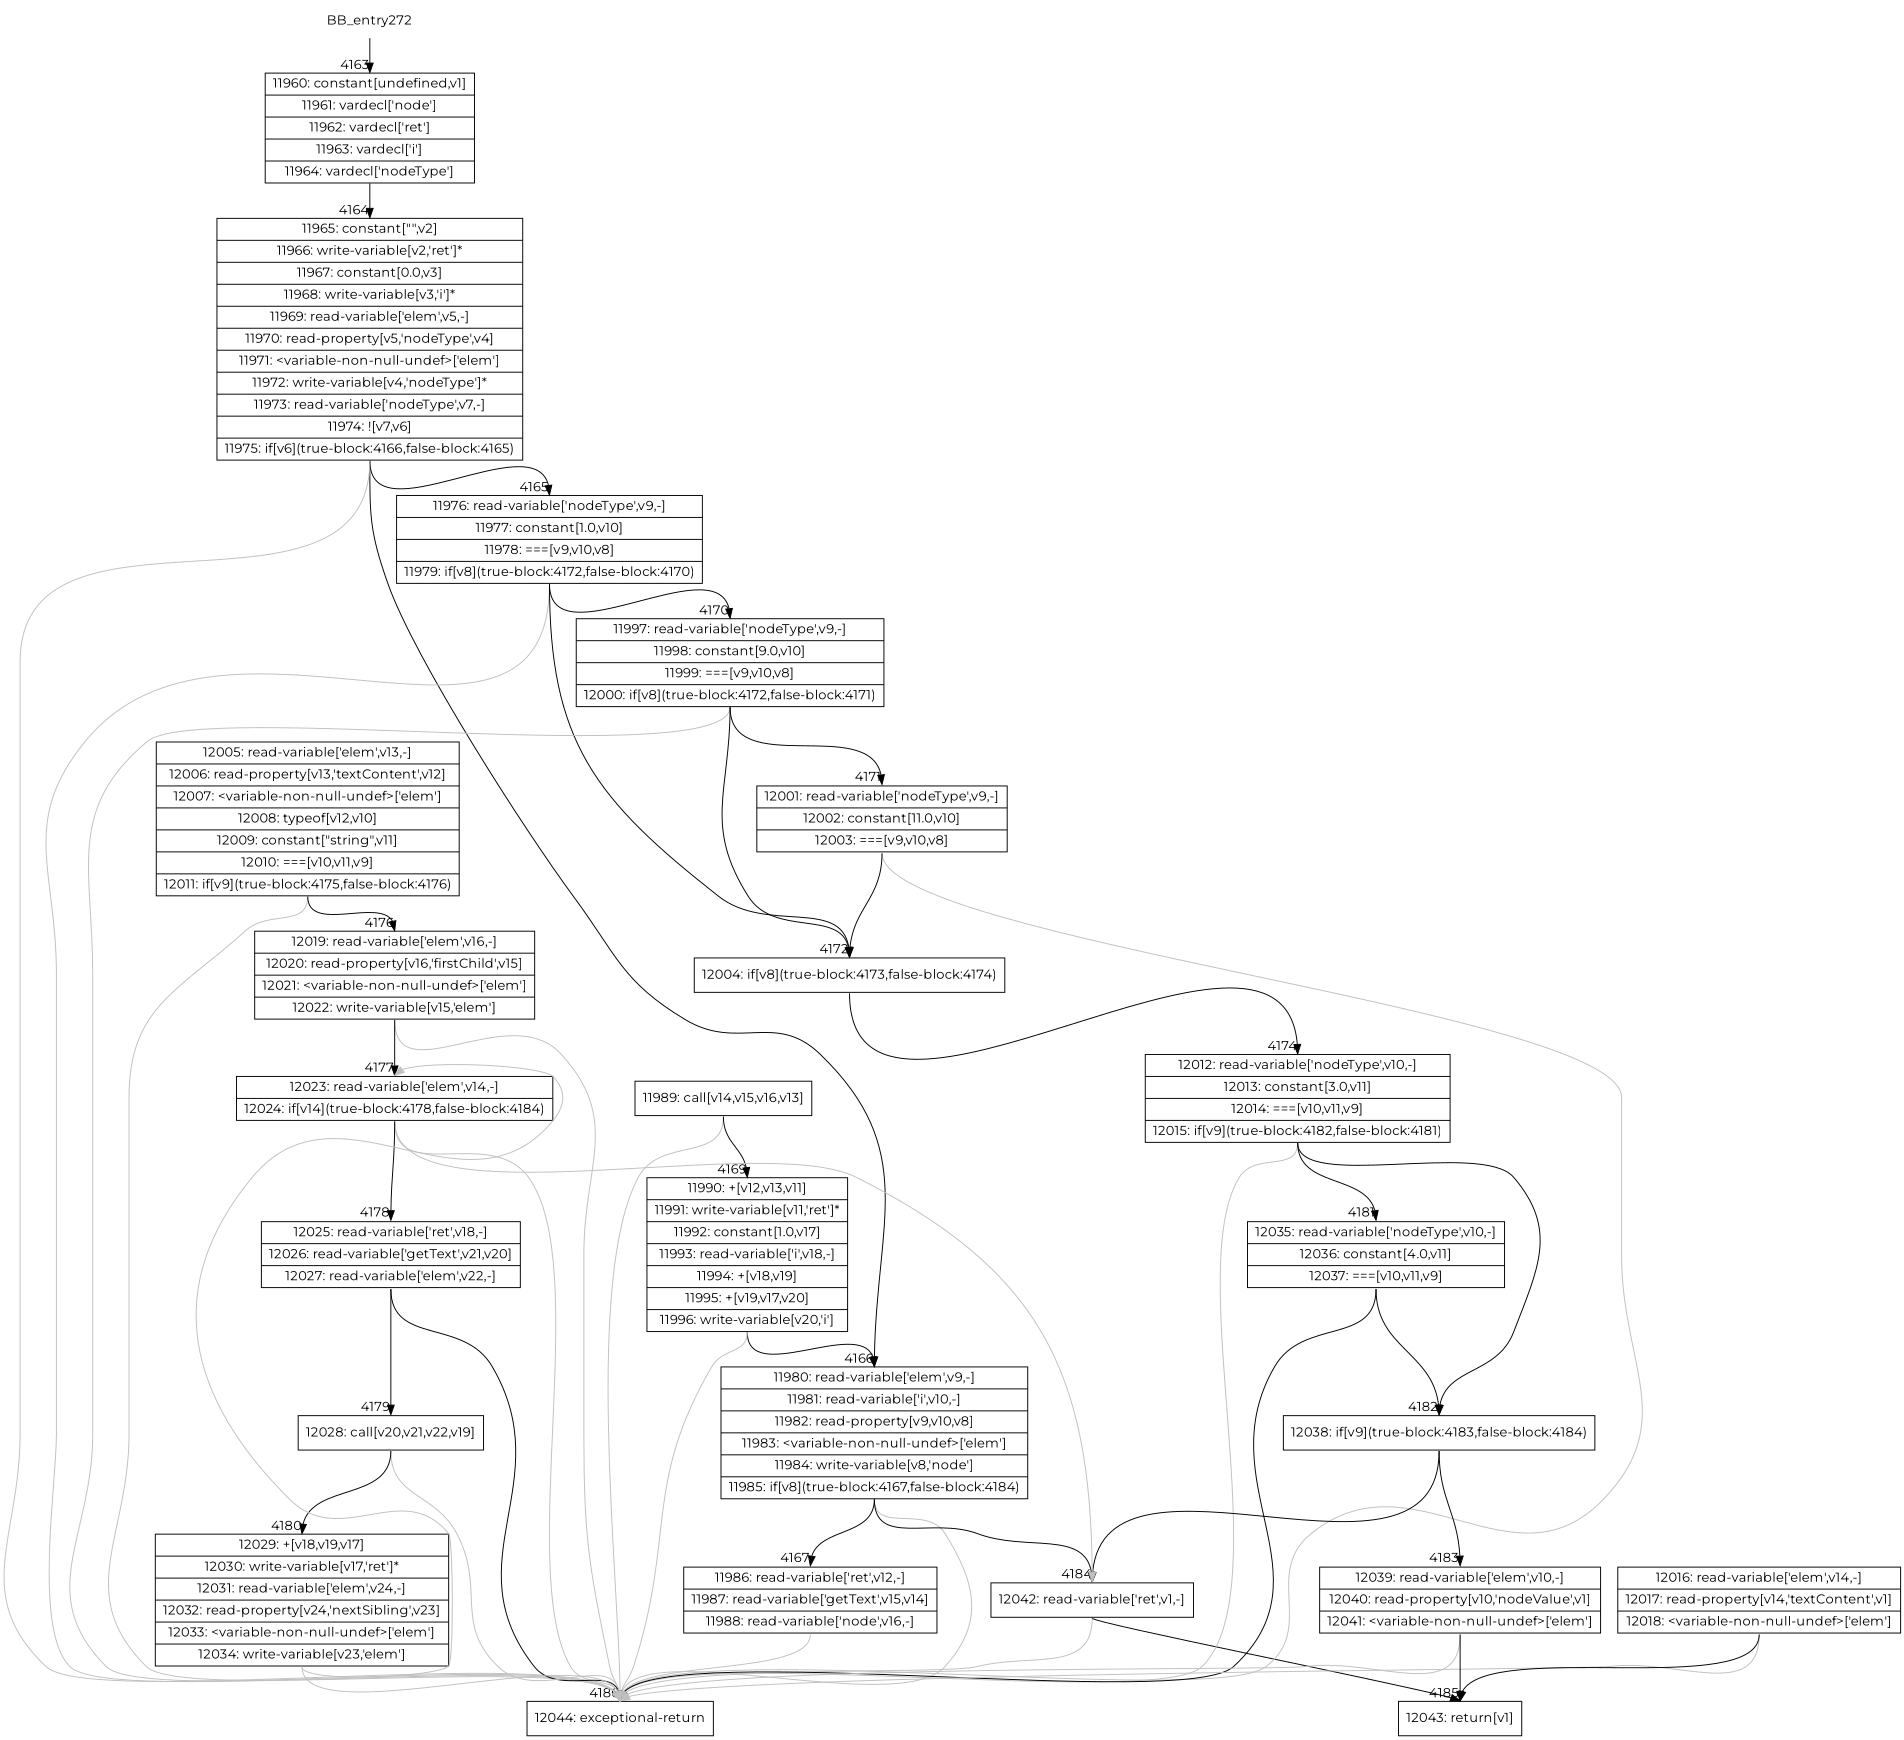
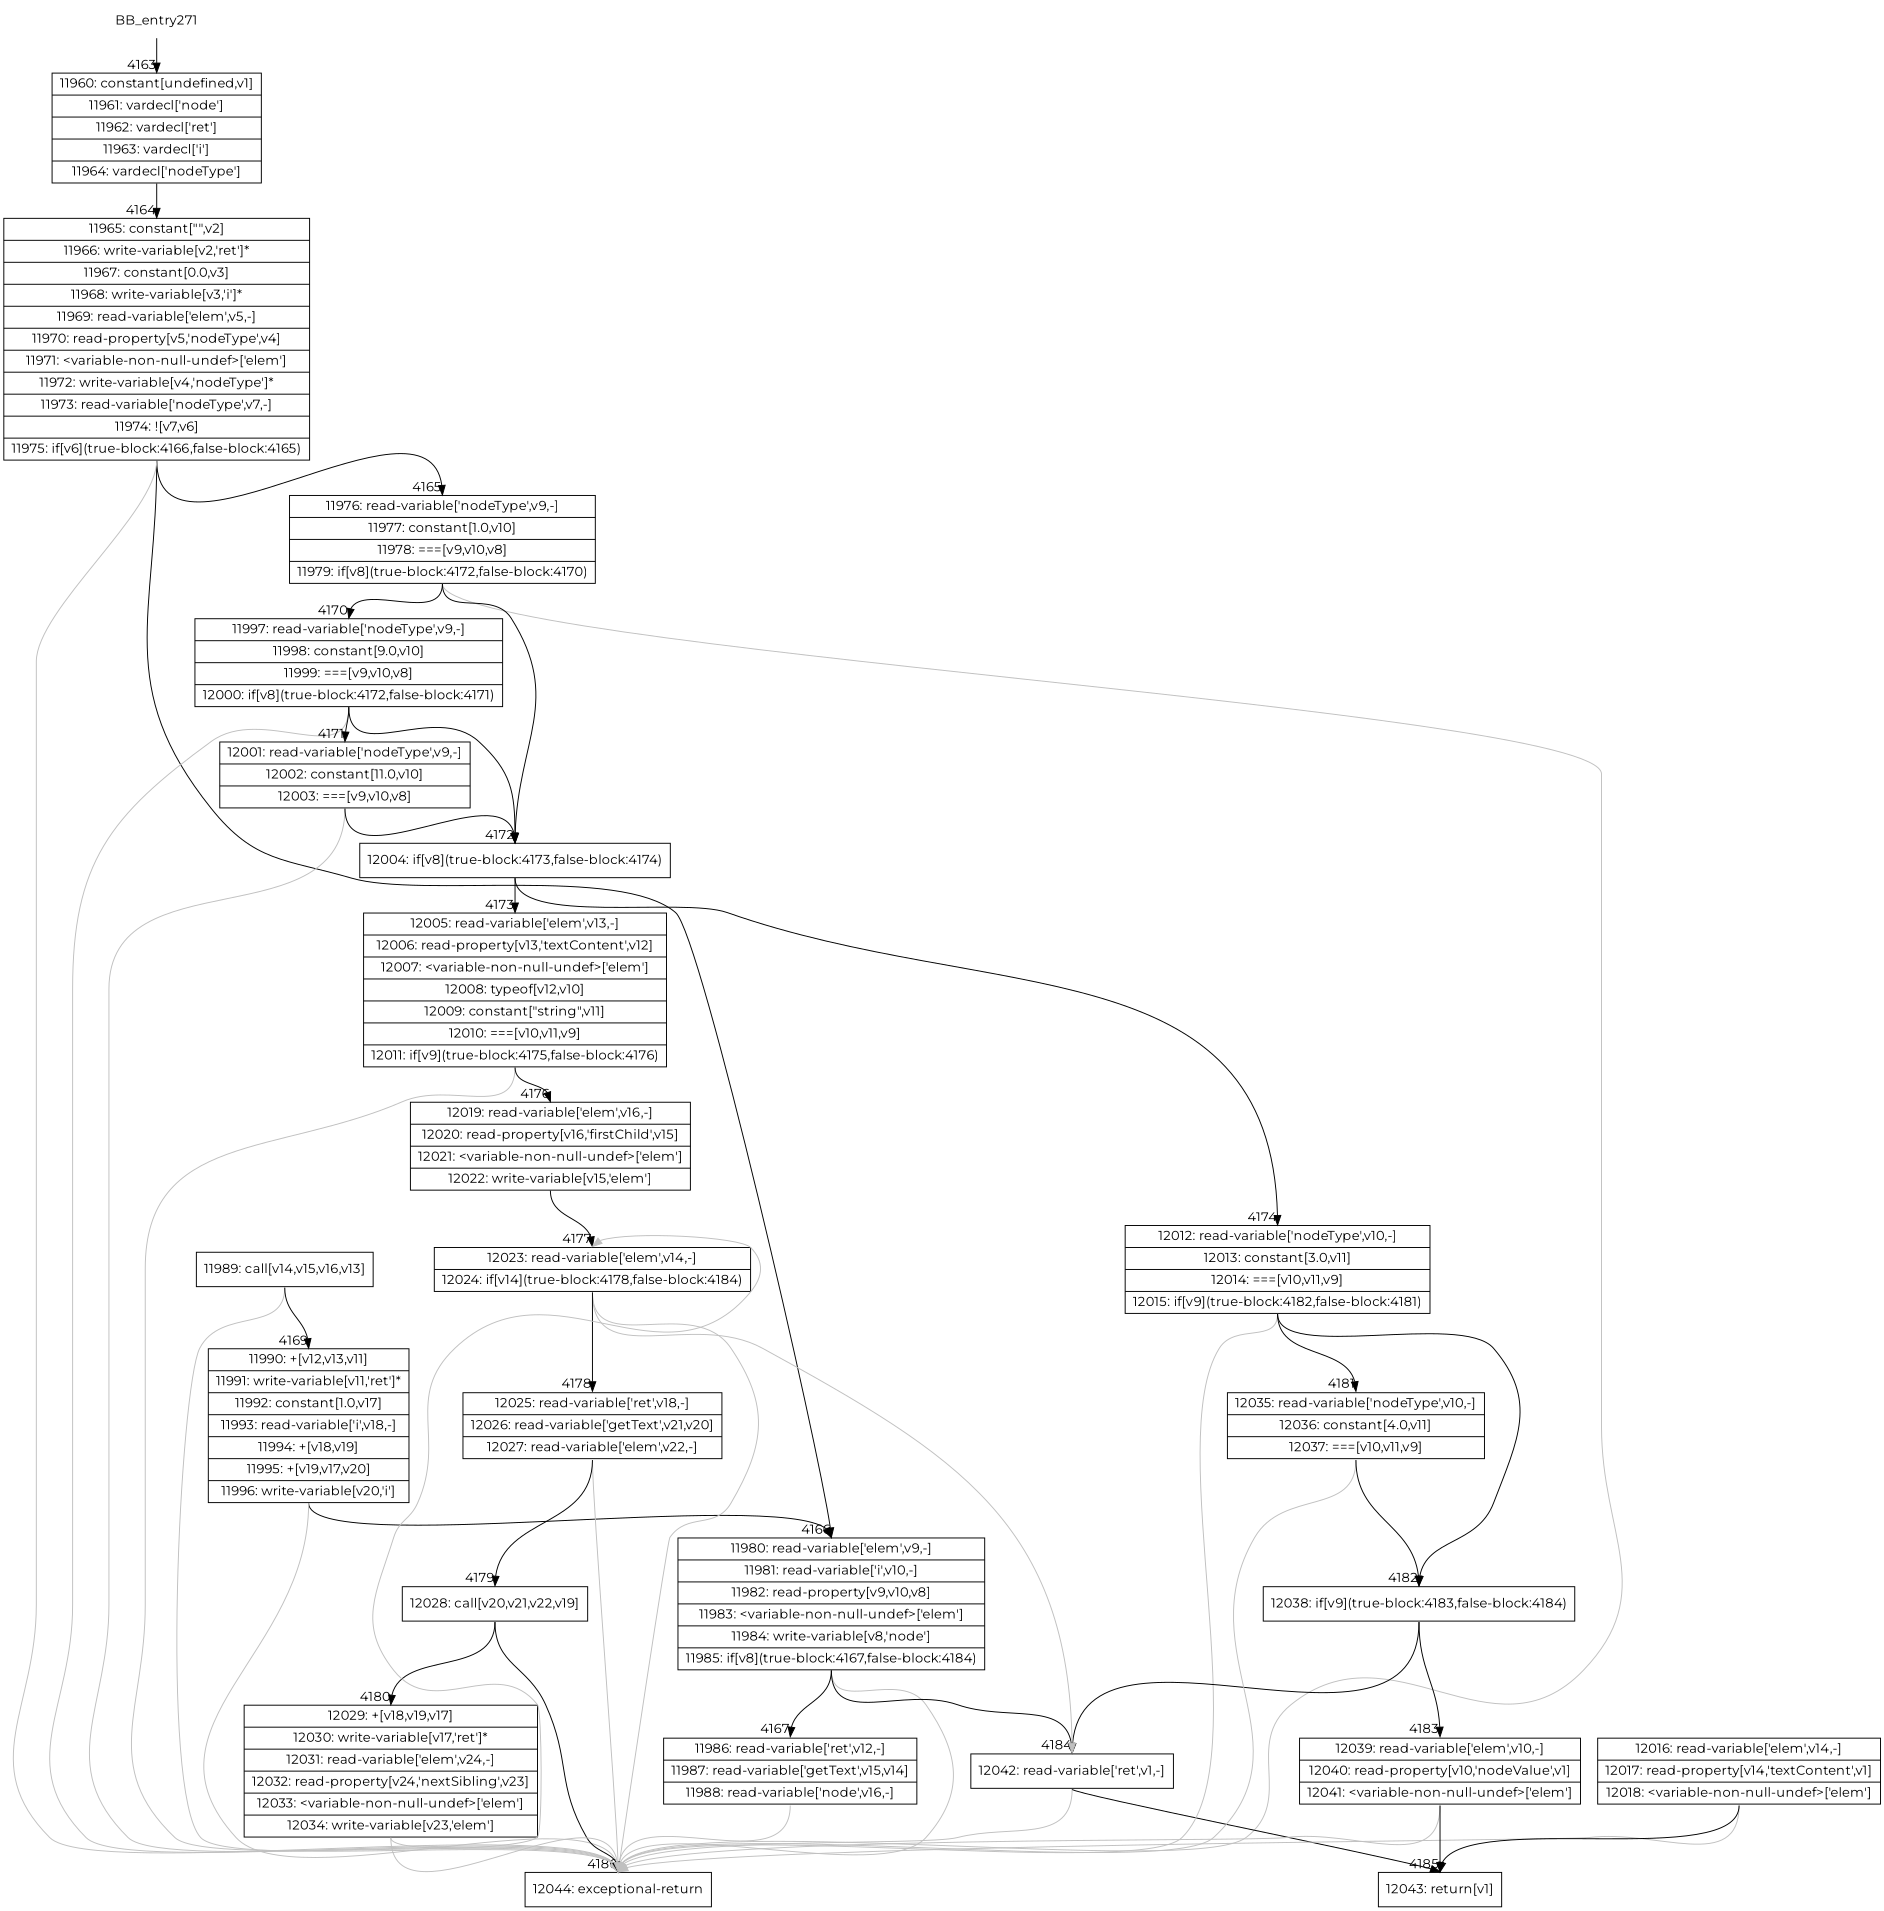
(370, 21) -> (157, 21)
none -> (515, 891)
(584, 1274) -> none
(511, 1497) -> (605, 1661)
(472, 1614) -> (559, 1742)
(1250, 1646) -> (1218, 1832)
